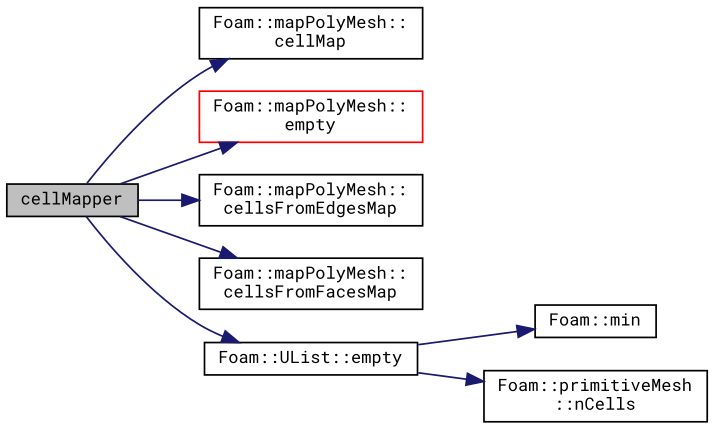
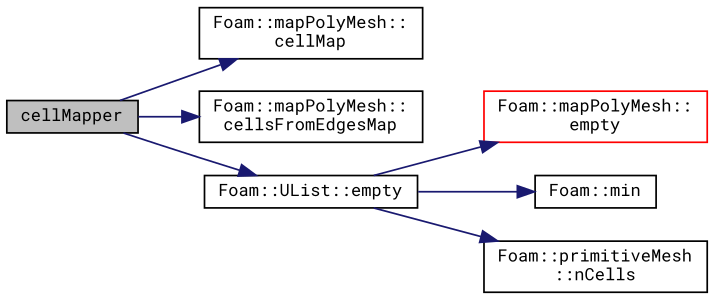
(170, 166) -> (427, 161)
(311, 284) -> none
